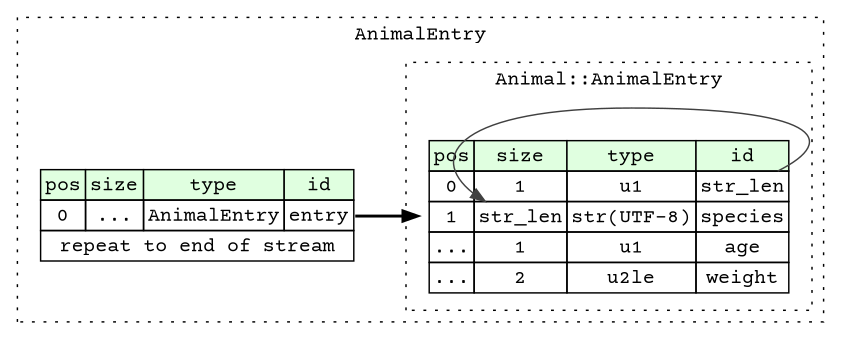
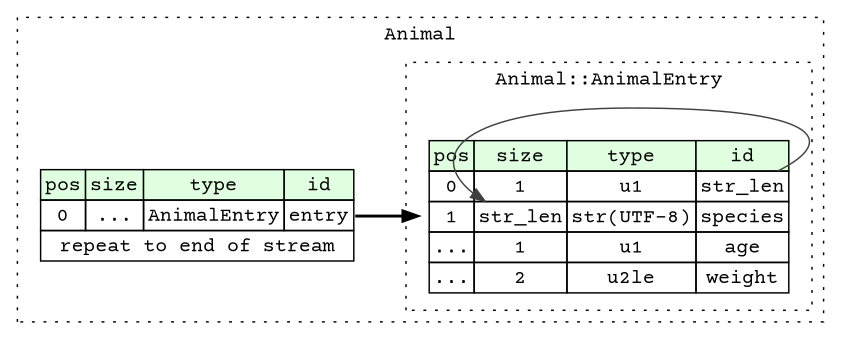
(421, 34) -> (421, 34)
